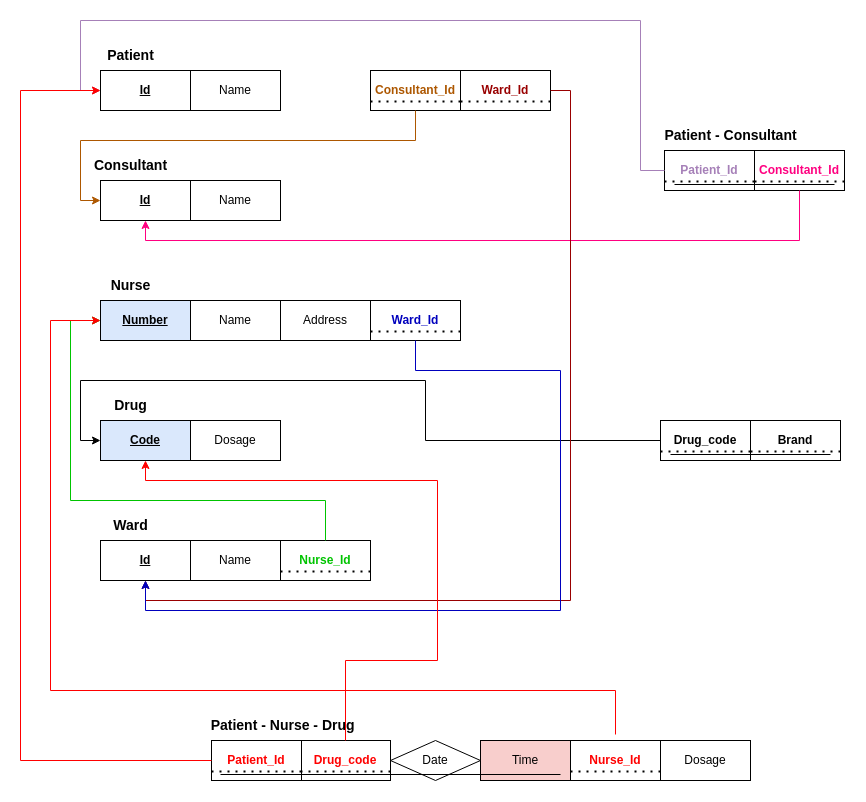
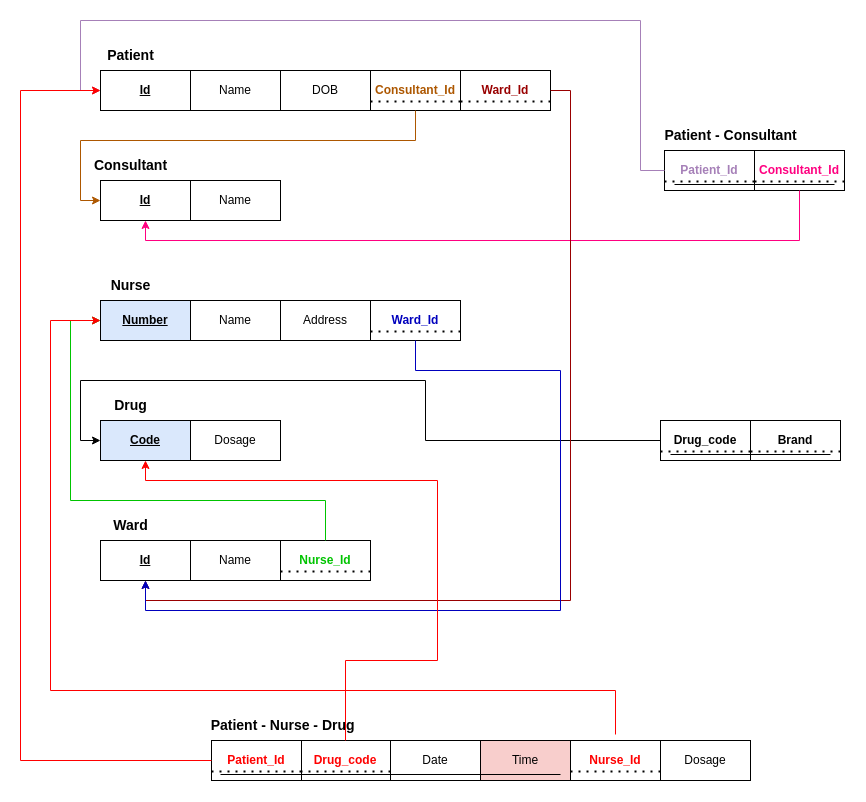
none -> (326, 91)
(436, 761) -> (436, 761)
